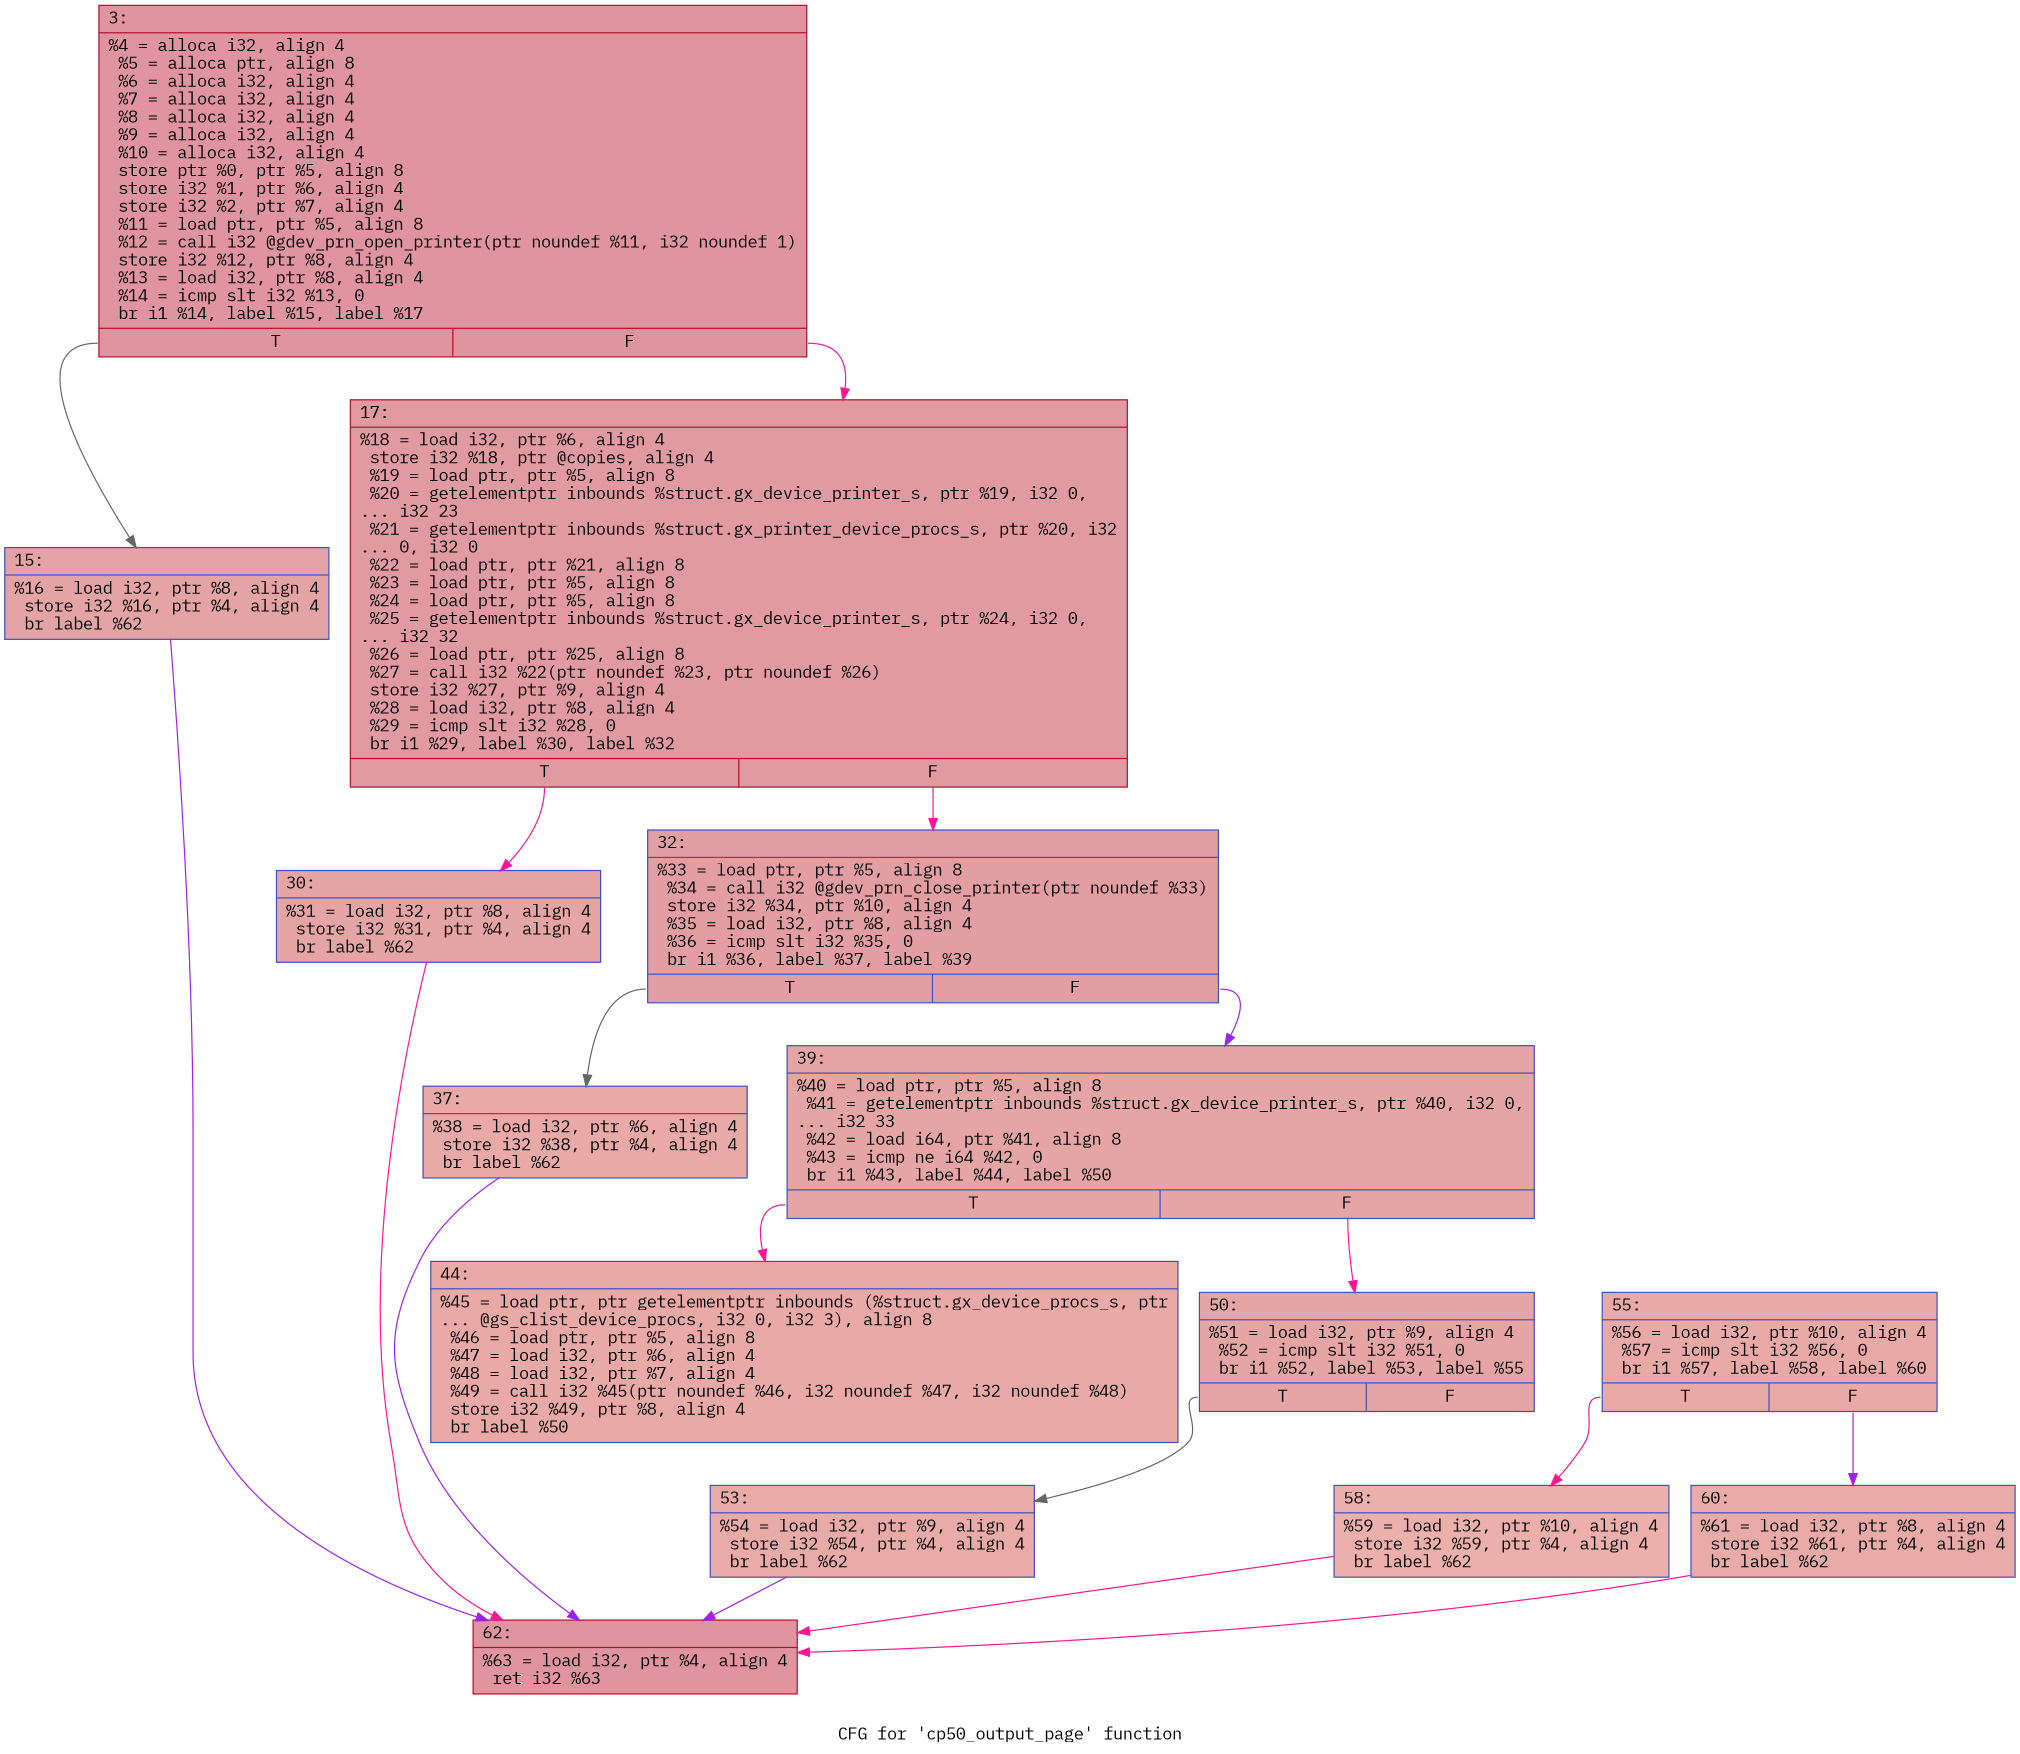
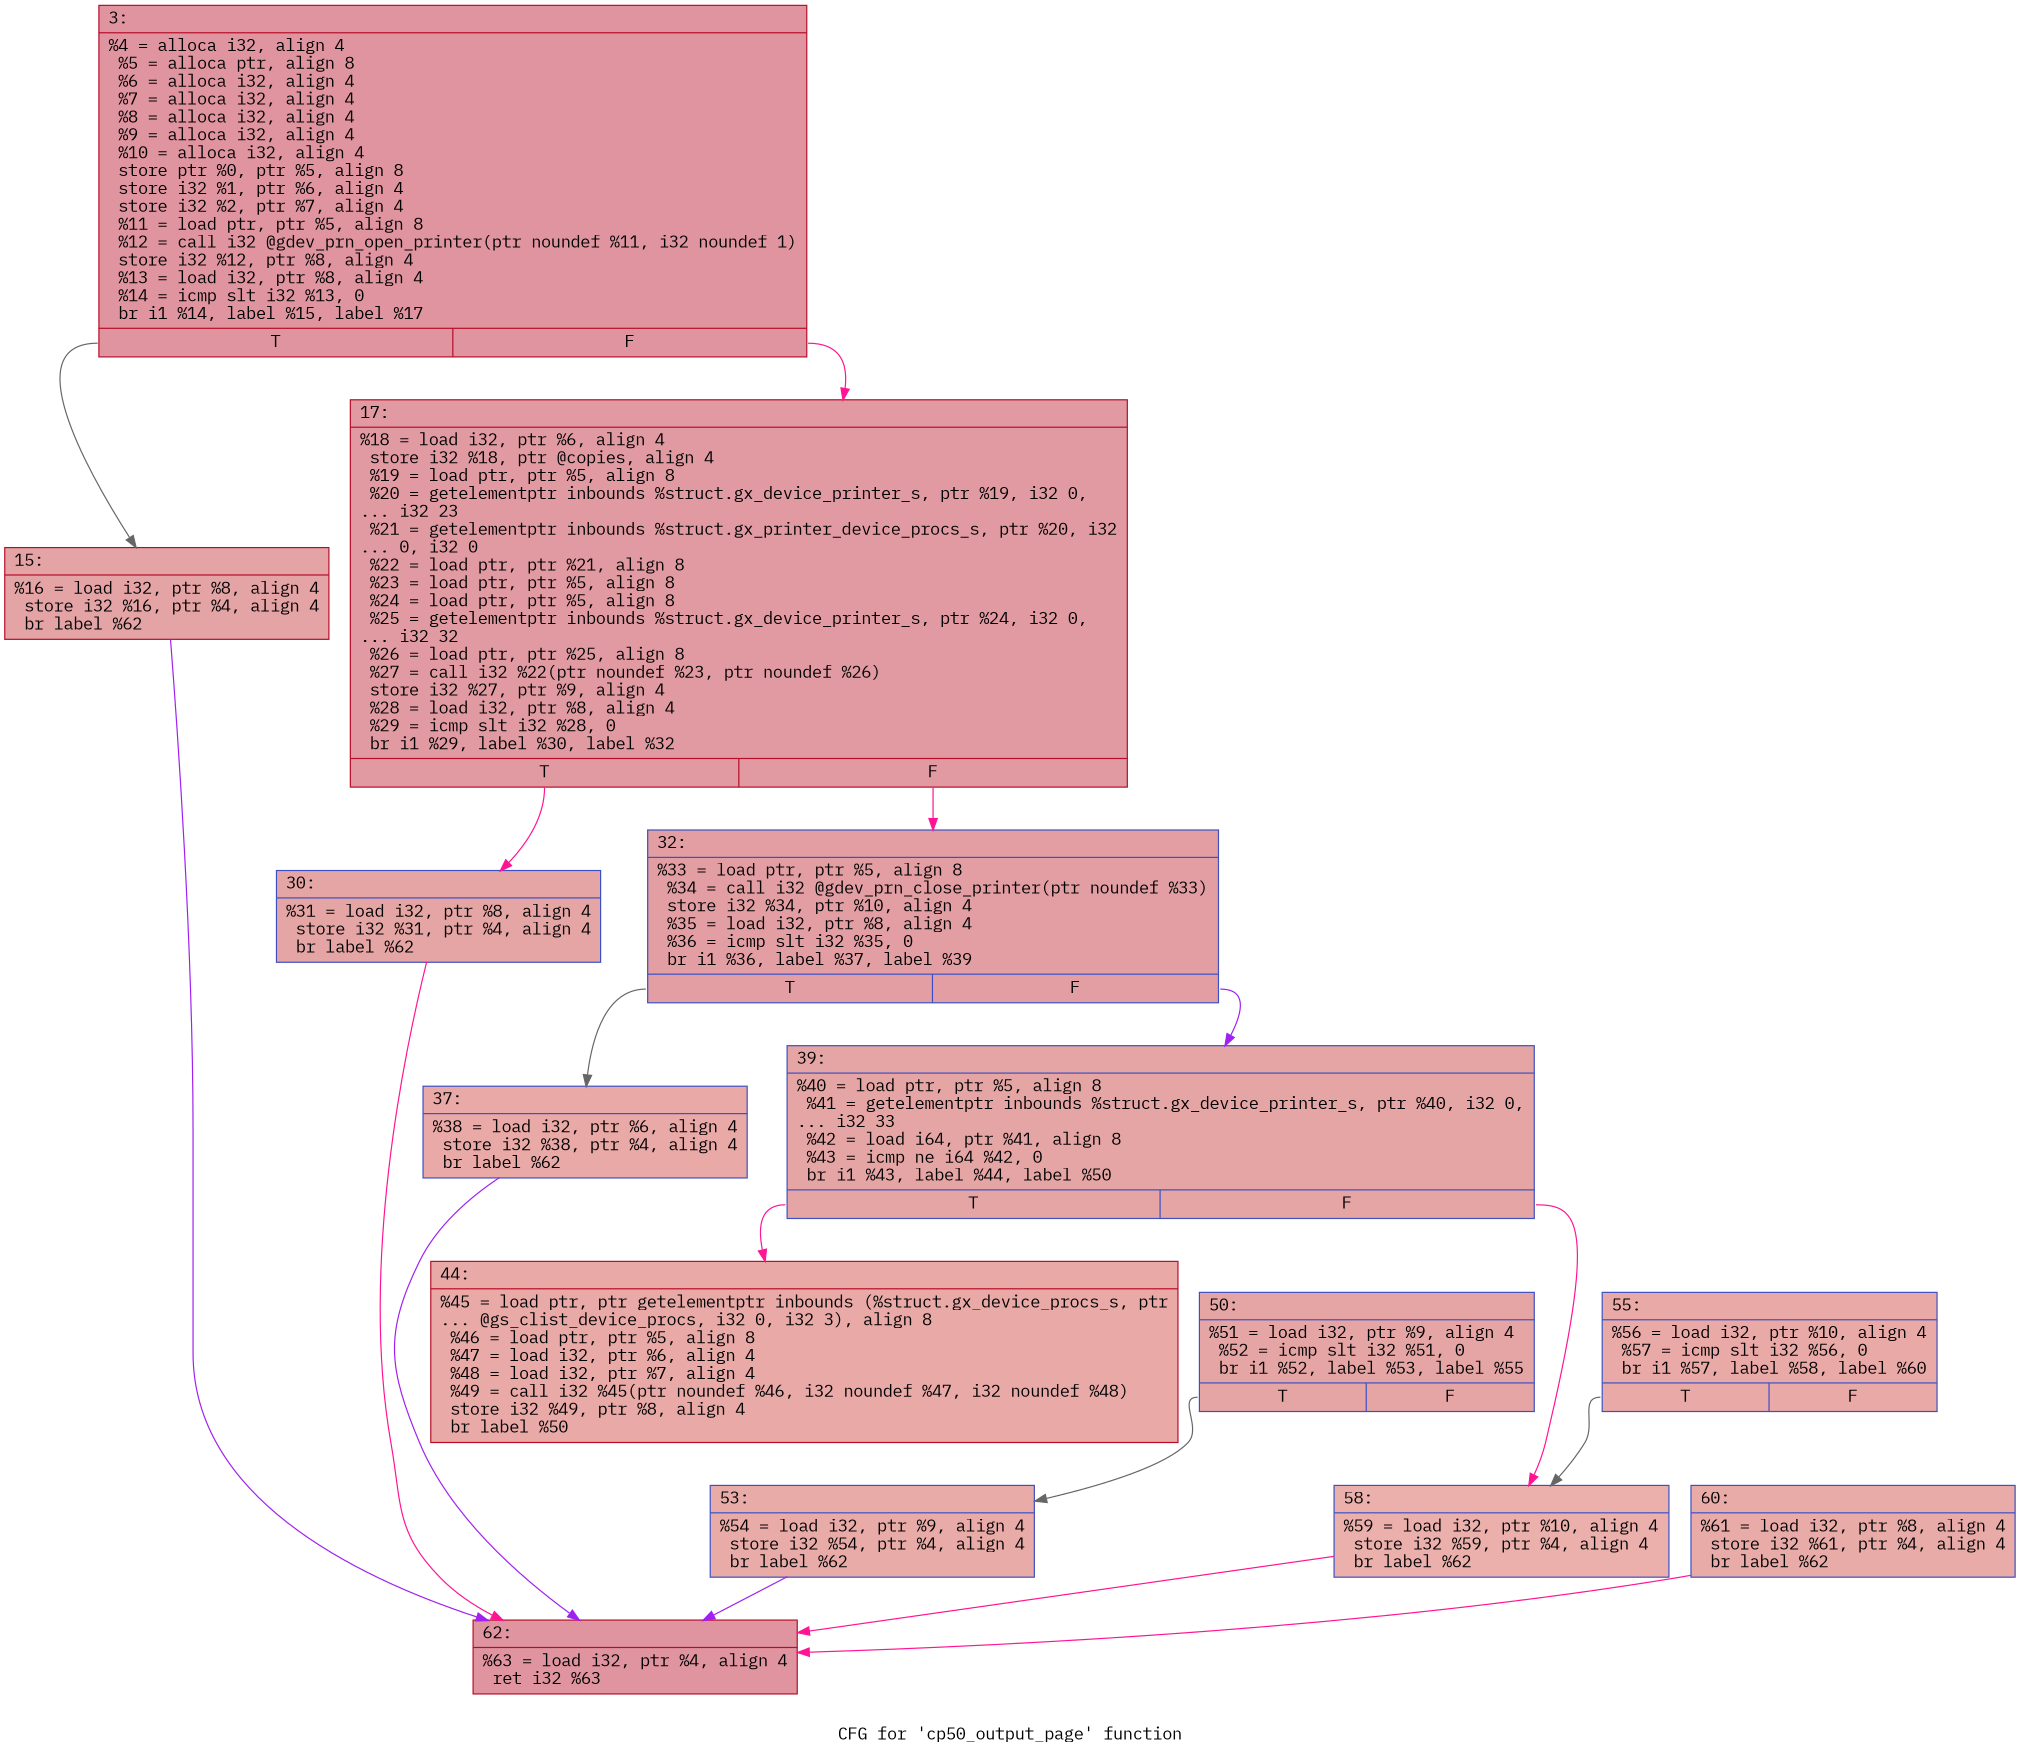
(167, 593) -> (167, 593)
(1349, 1250) -> (1569, 1329)
(804, 1352) -> (804, 1352)
(1587, 1438) -> (1587, 1438)
(1853, 1443) -> none
